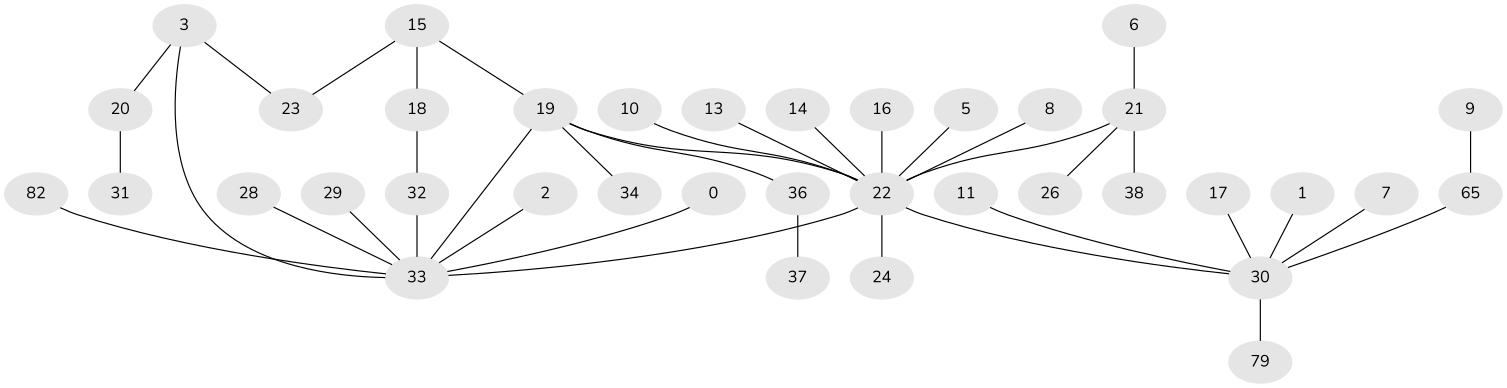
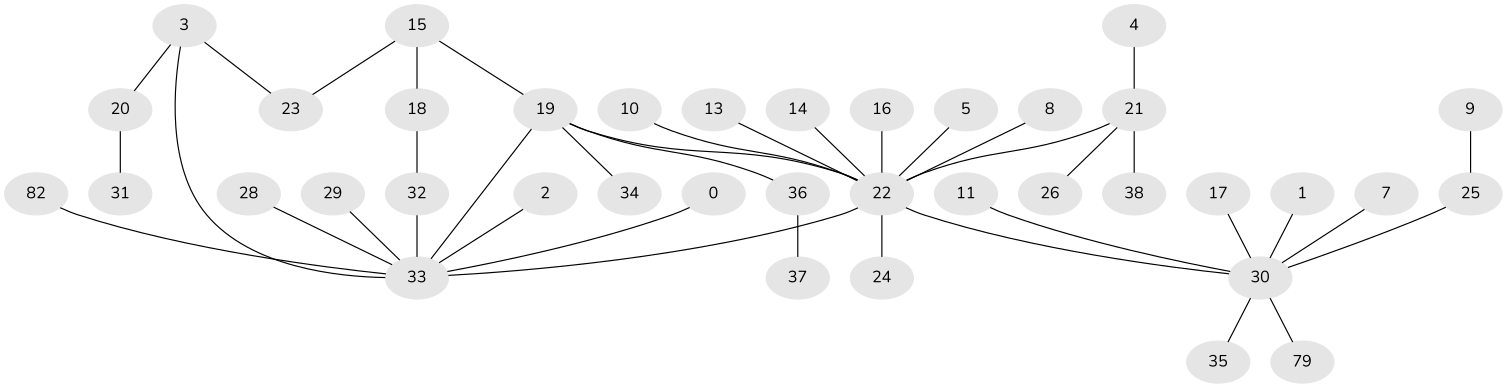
(1134, 26) -> (1134, 26)
(1471, 194) -> (1471, 194)
none -> (1218, 362)
